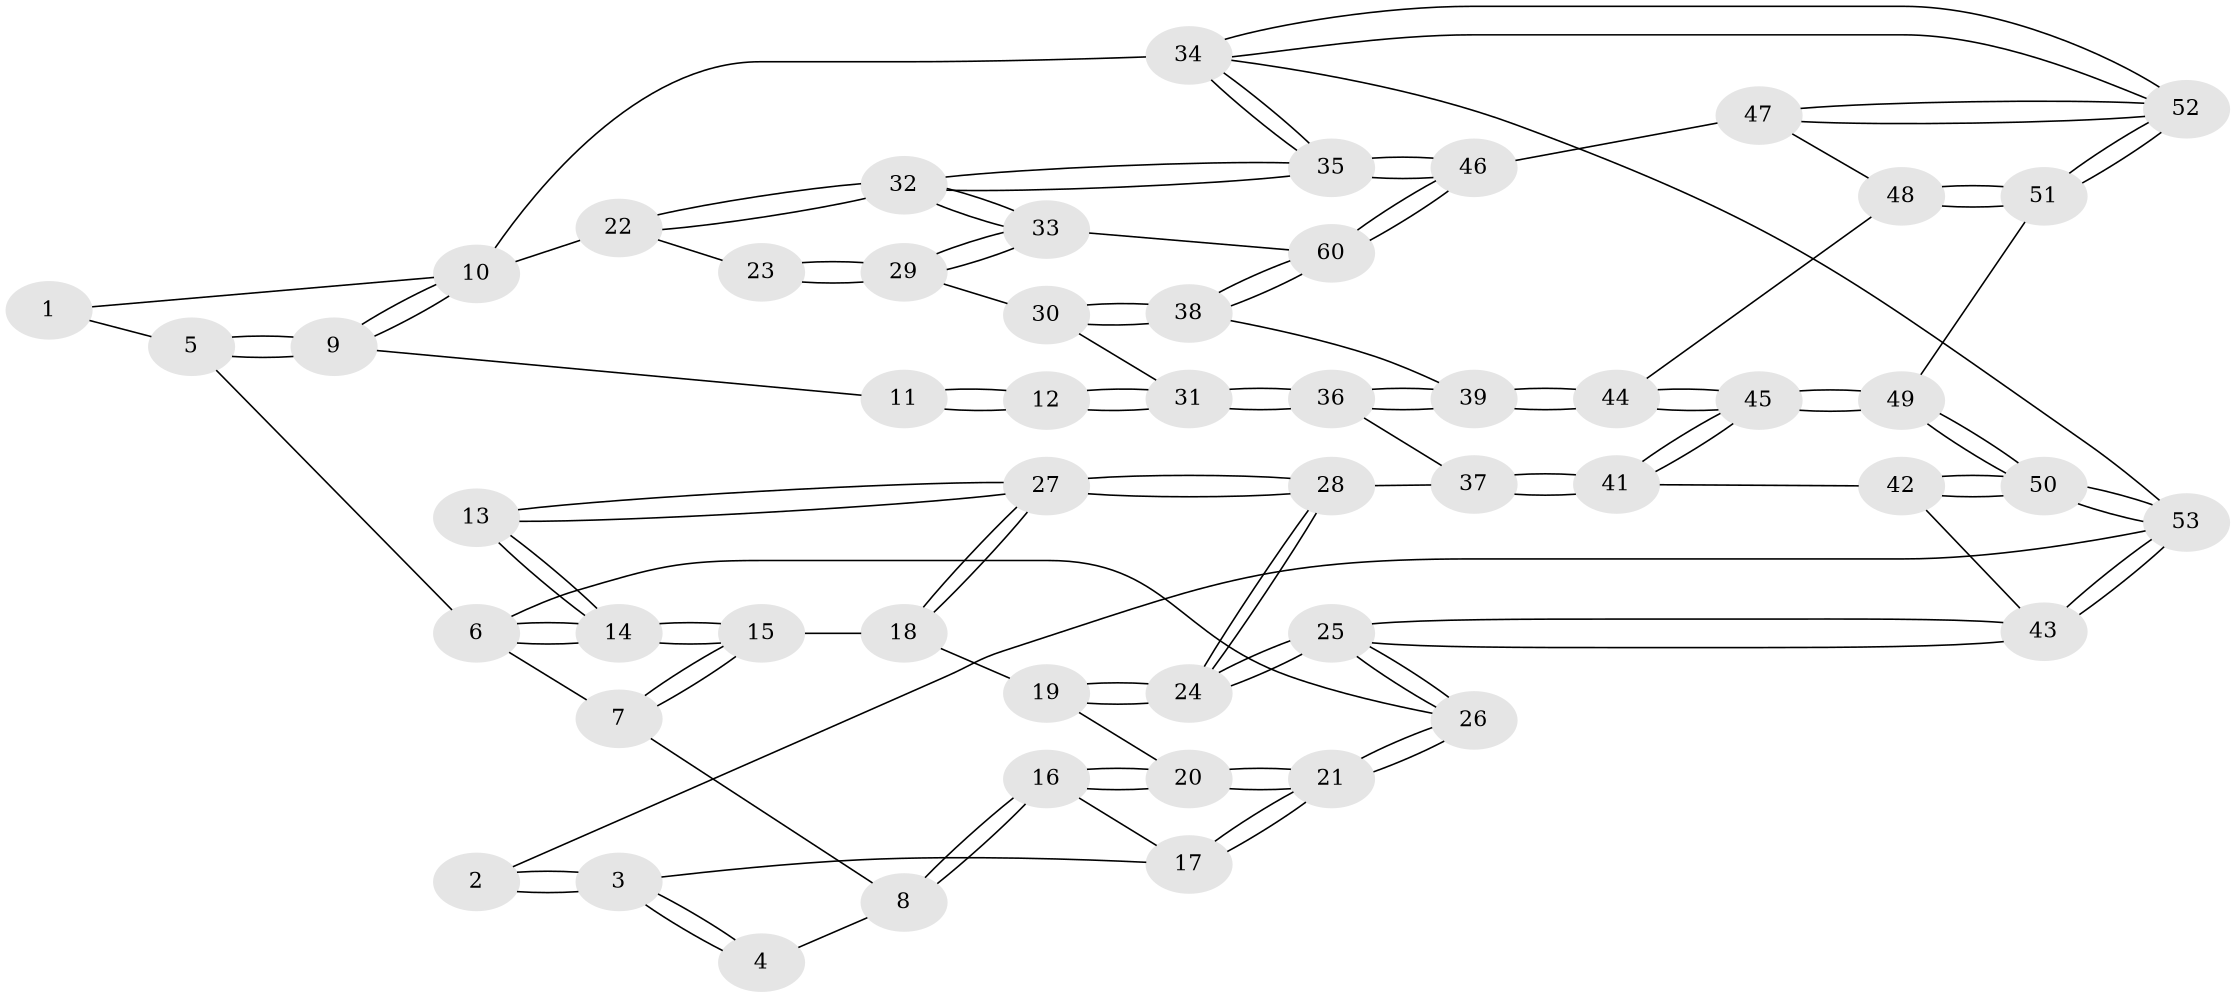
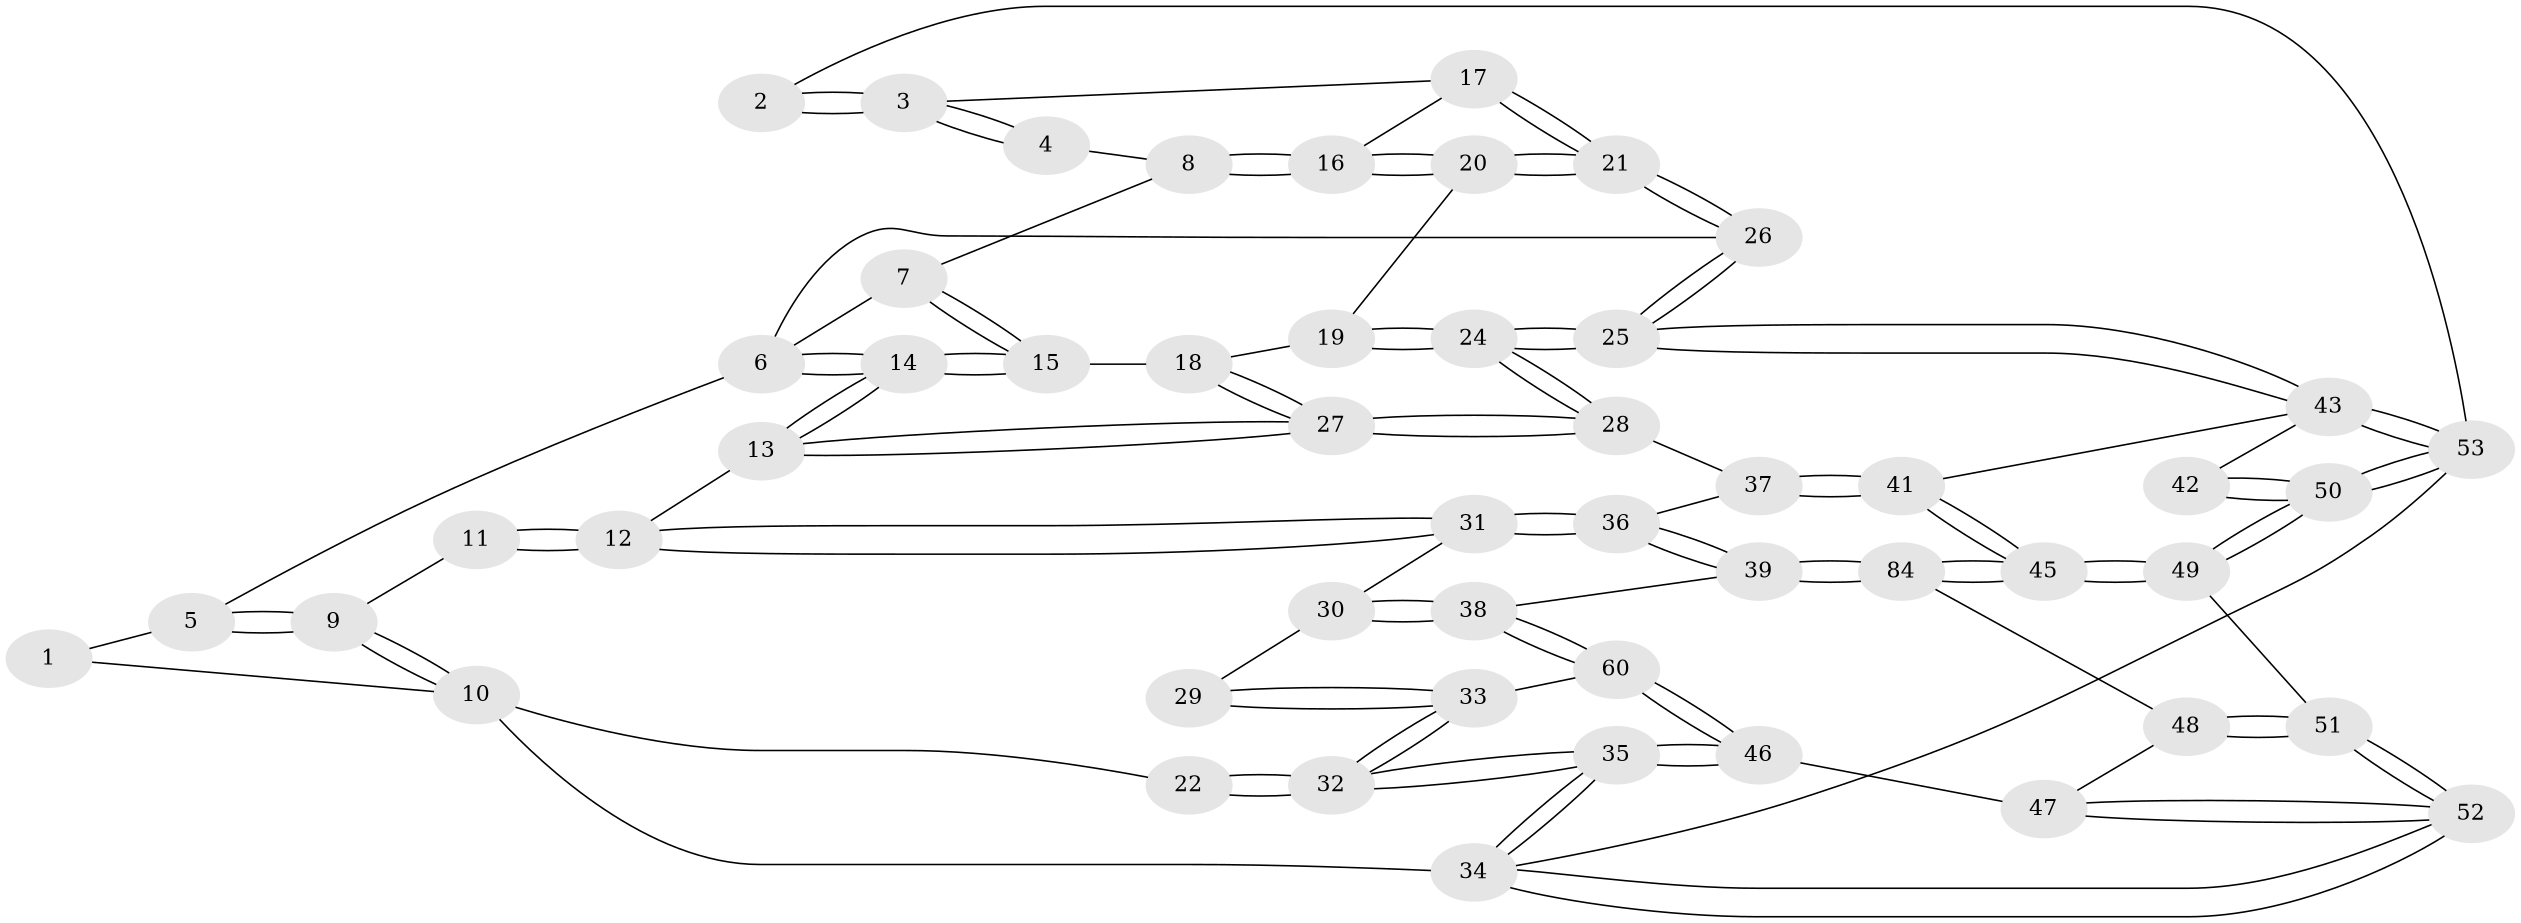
(762, 272) -> none
(1617, 399) -> (1902, 572)
(1759, 485) -> (2115, 447)
none -> (690, 496)
